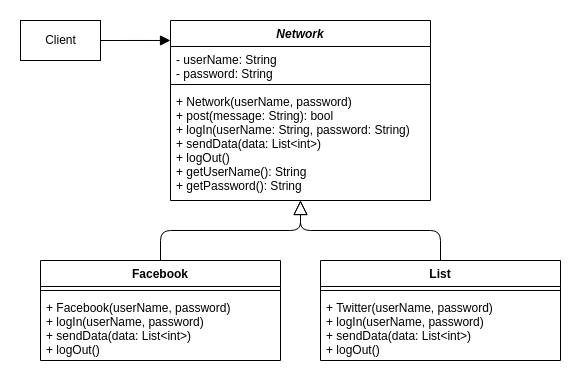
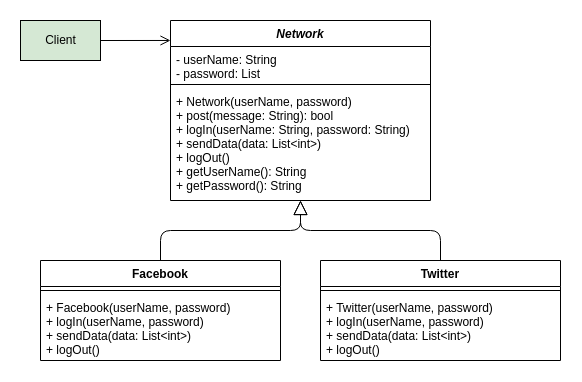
(159, 40) -> (162, 40)
(61, 41) -> (61, 41)
(230, 60) -> (230, 60)
(440, 274) -> (440, 274)
